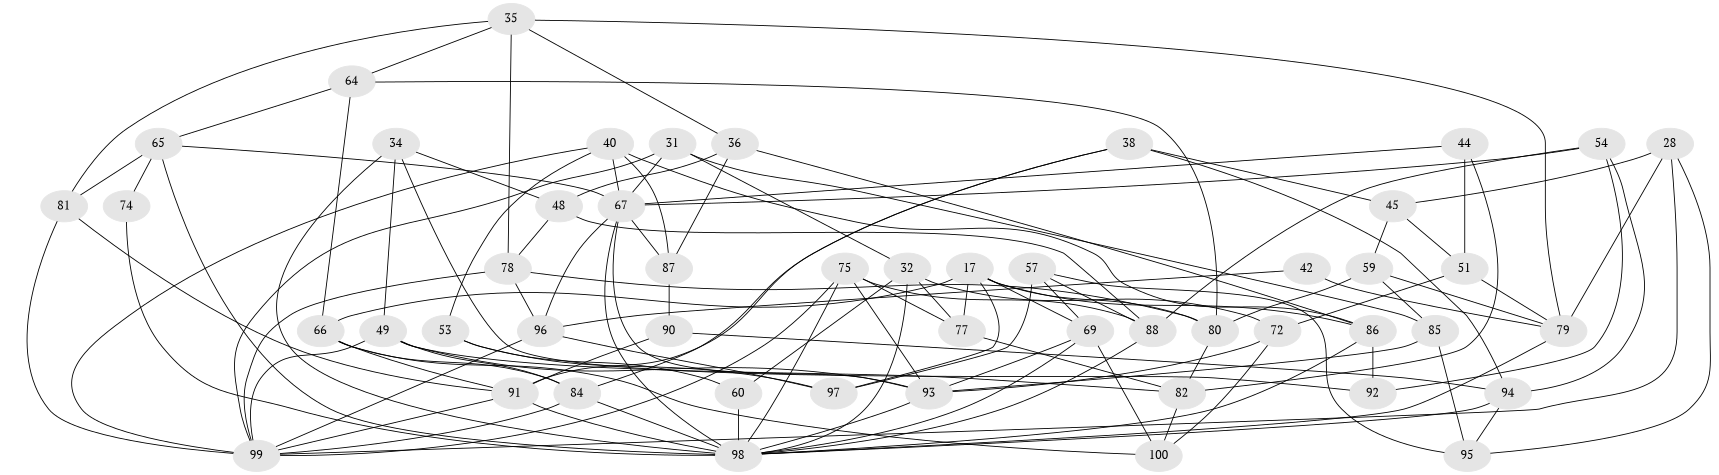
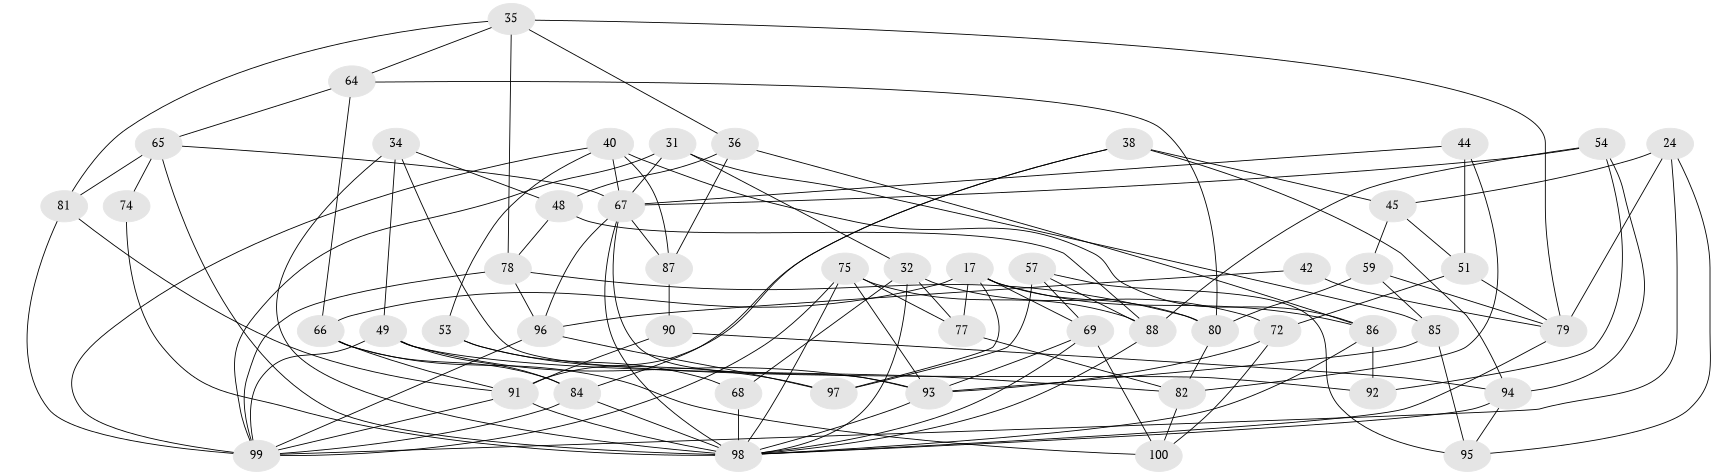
(1670, 144) -> (1670, 144)
(738, 393) -> (738, 393)
